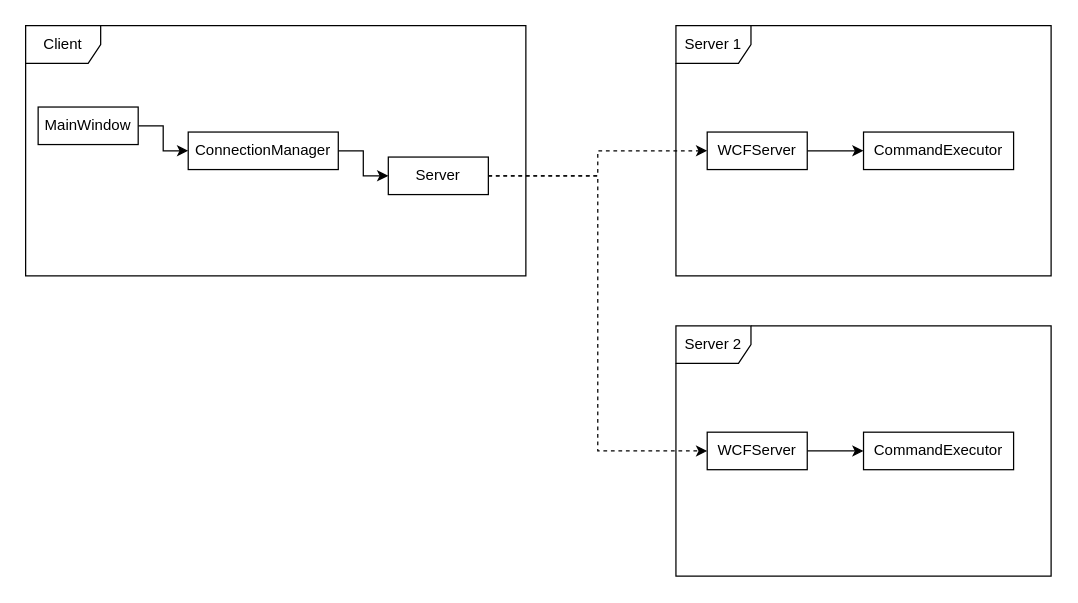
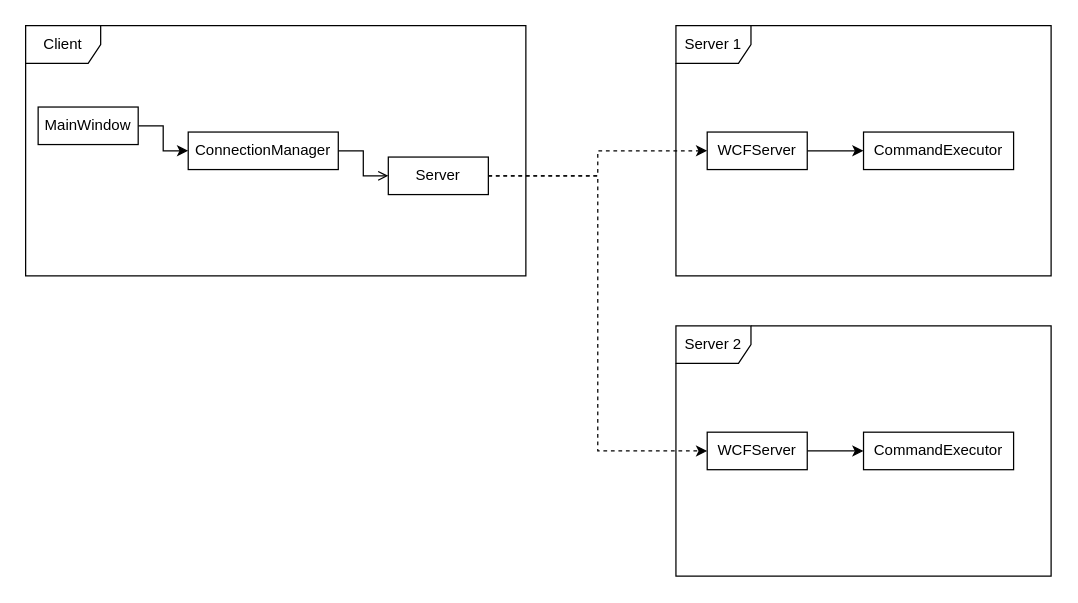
(378, 176) -> (380, 176)
